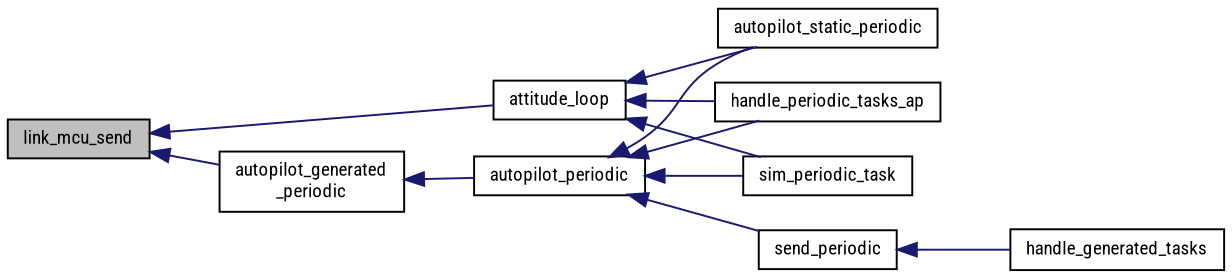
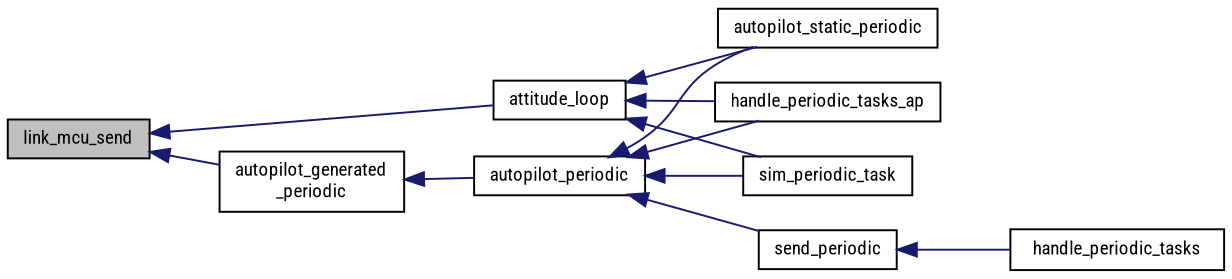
(1117, 250) -> (1117, 250)
